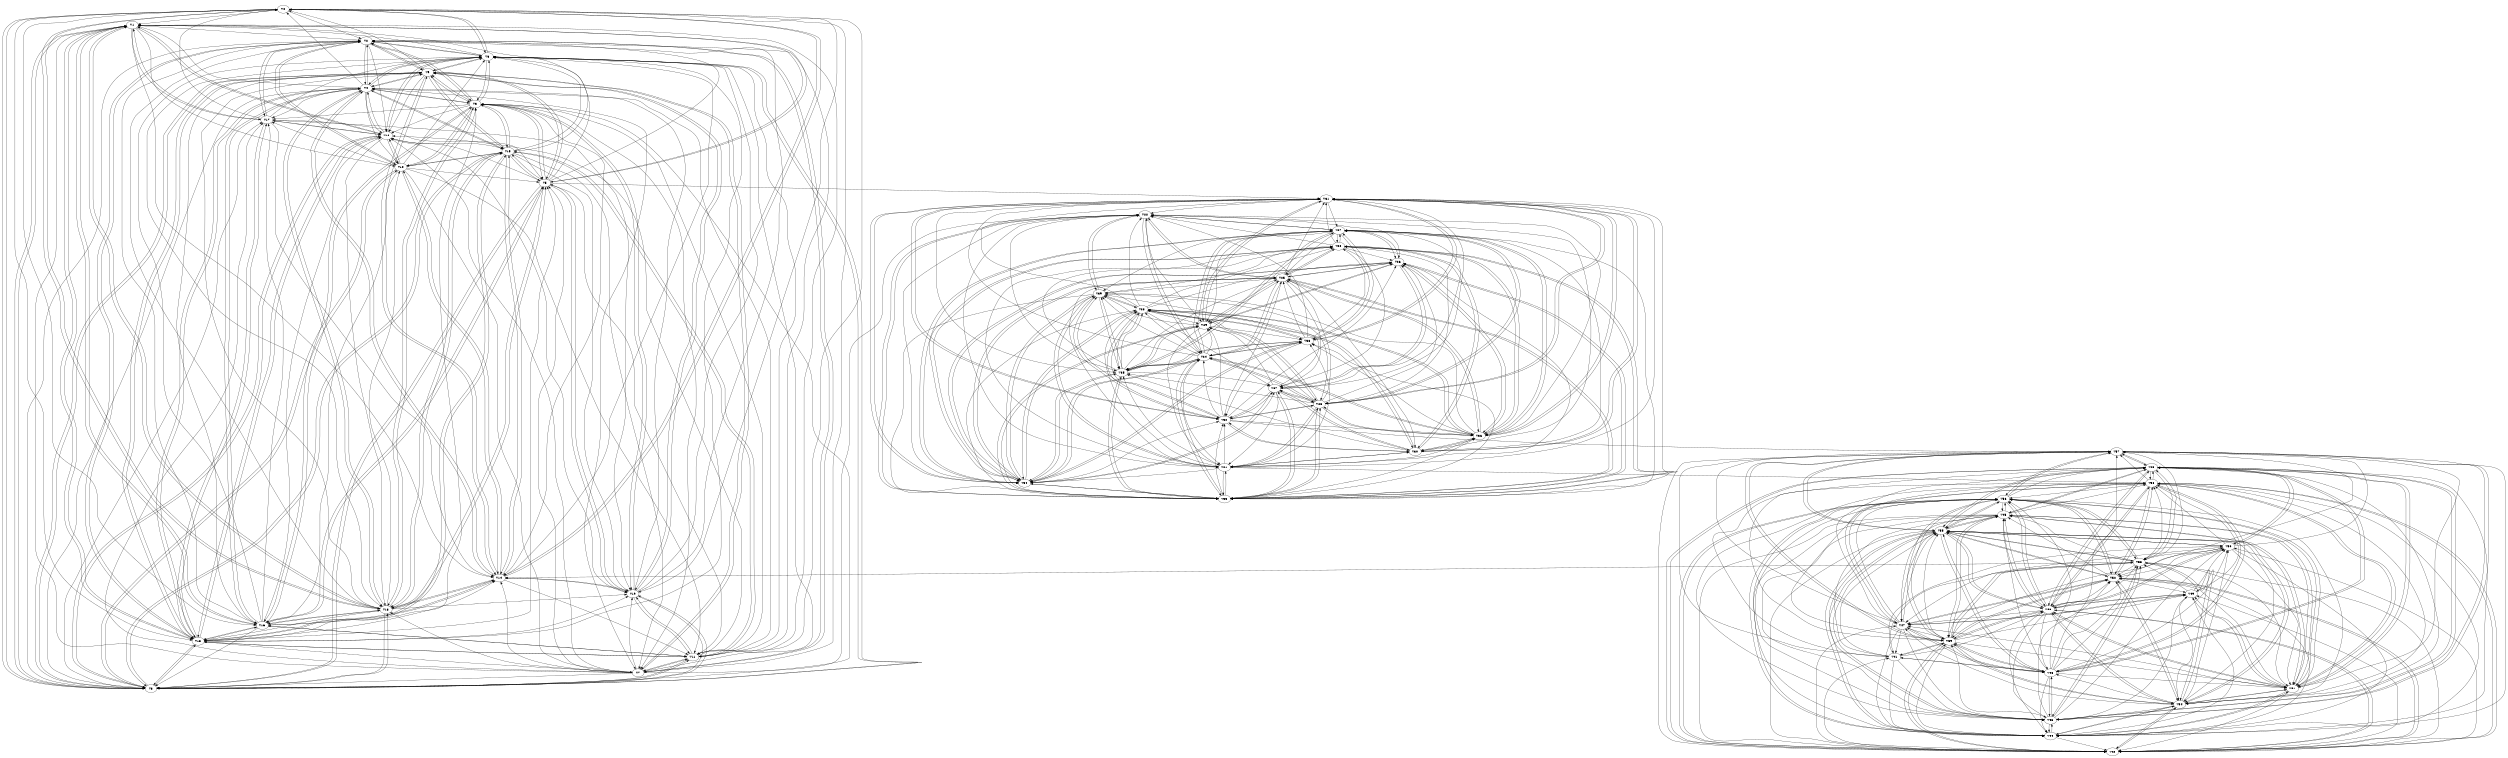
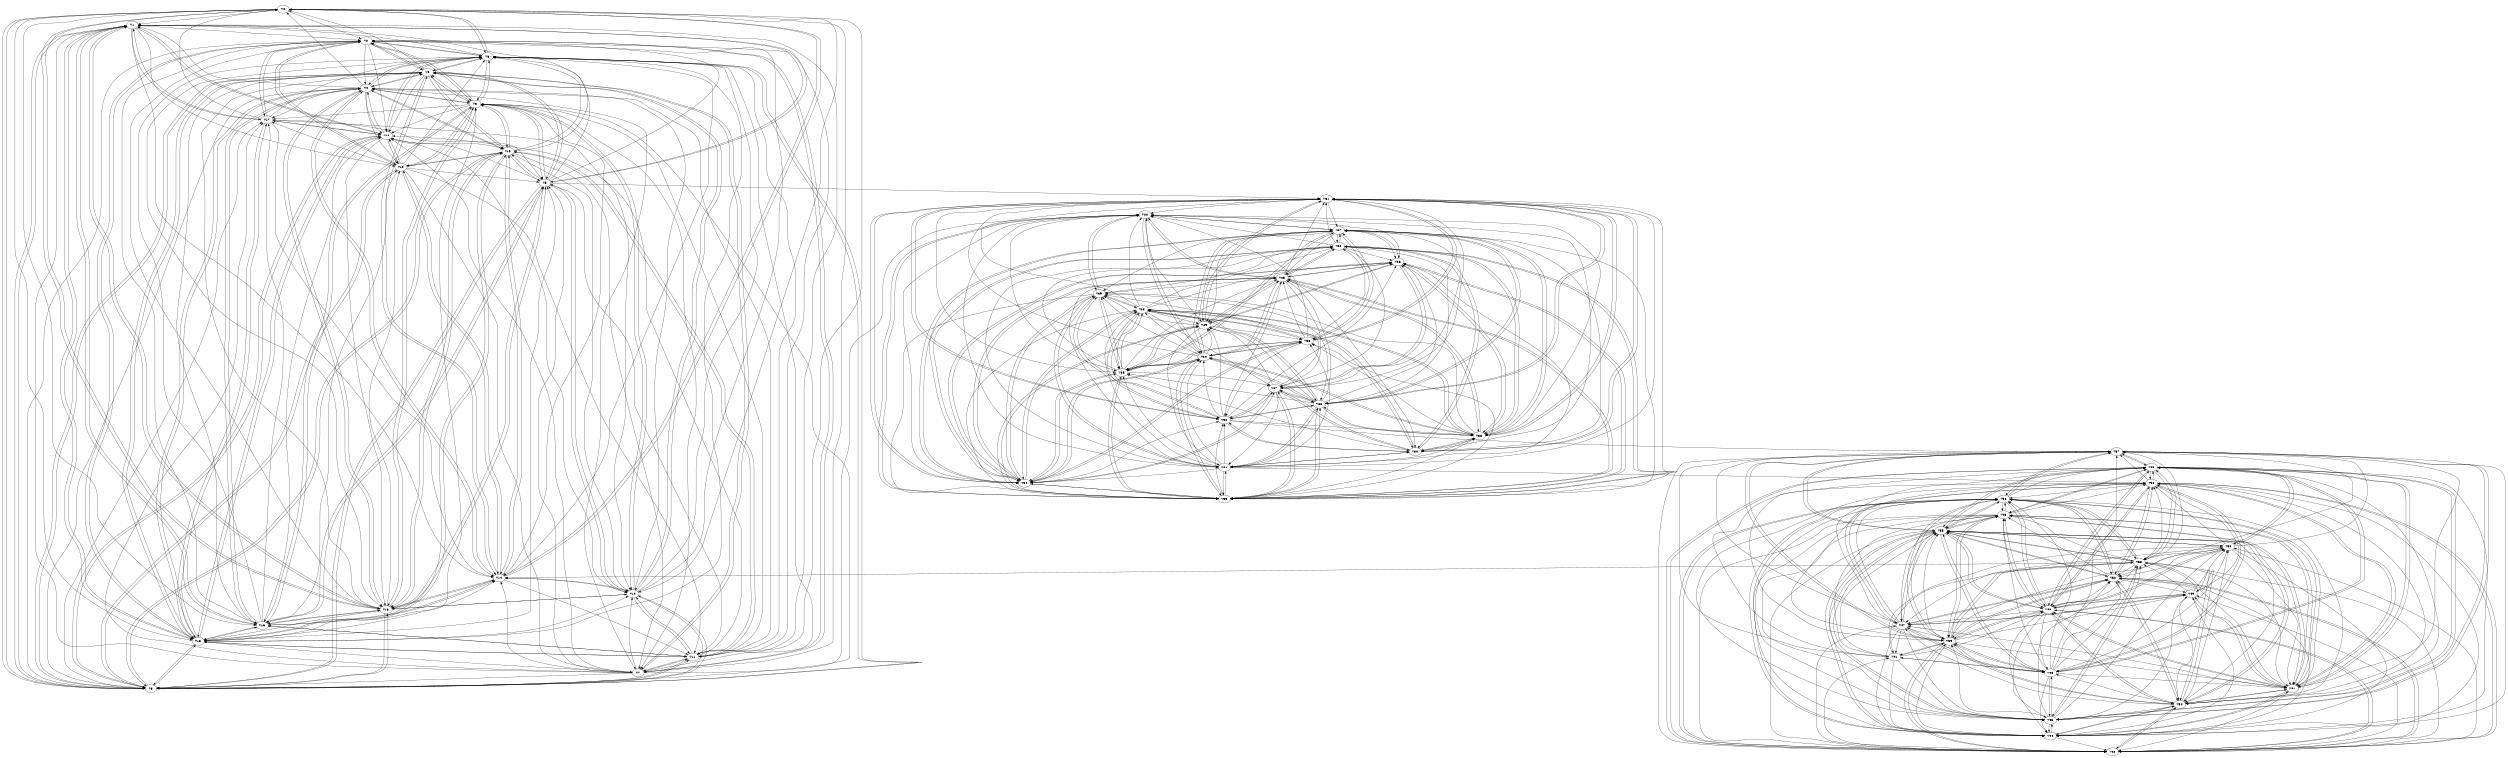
(368, 67) -> none
(1184, 409) -> (1189, 417)
(210, 655) -> none
(508, 662) -> (511, 602)
